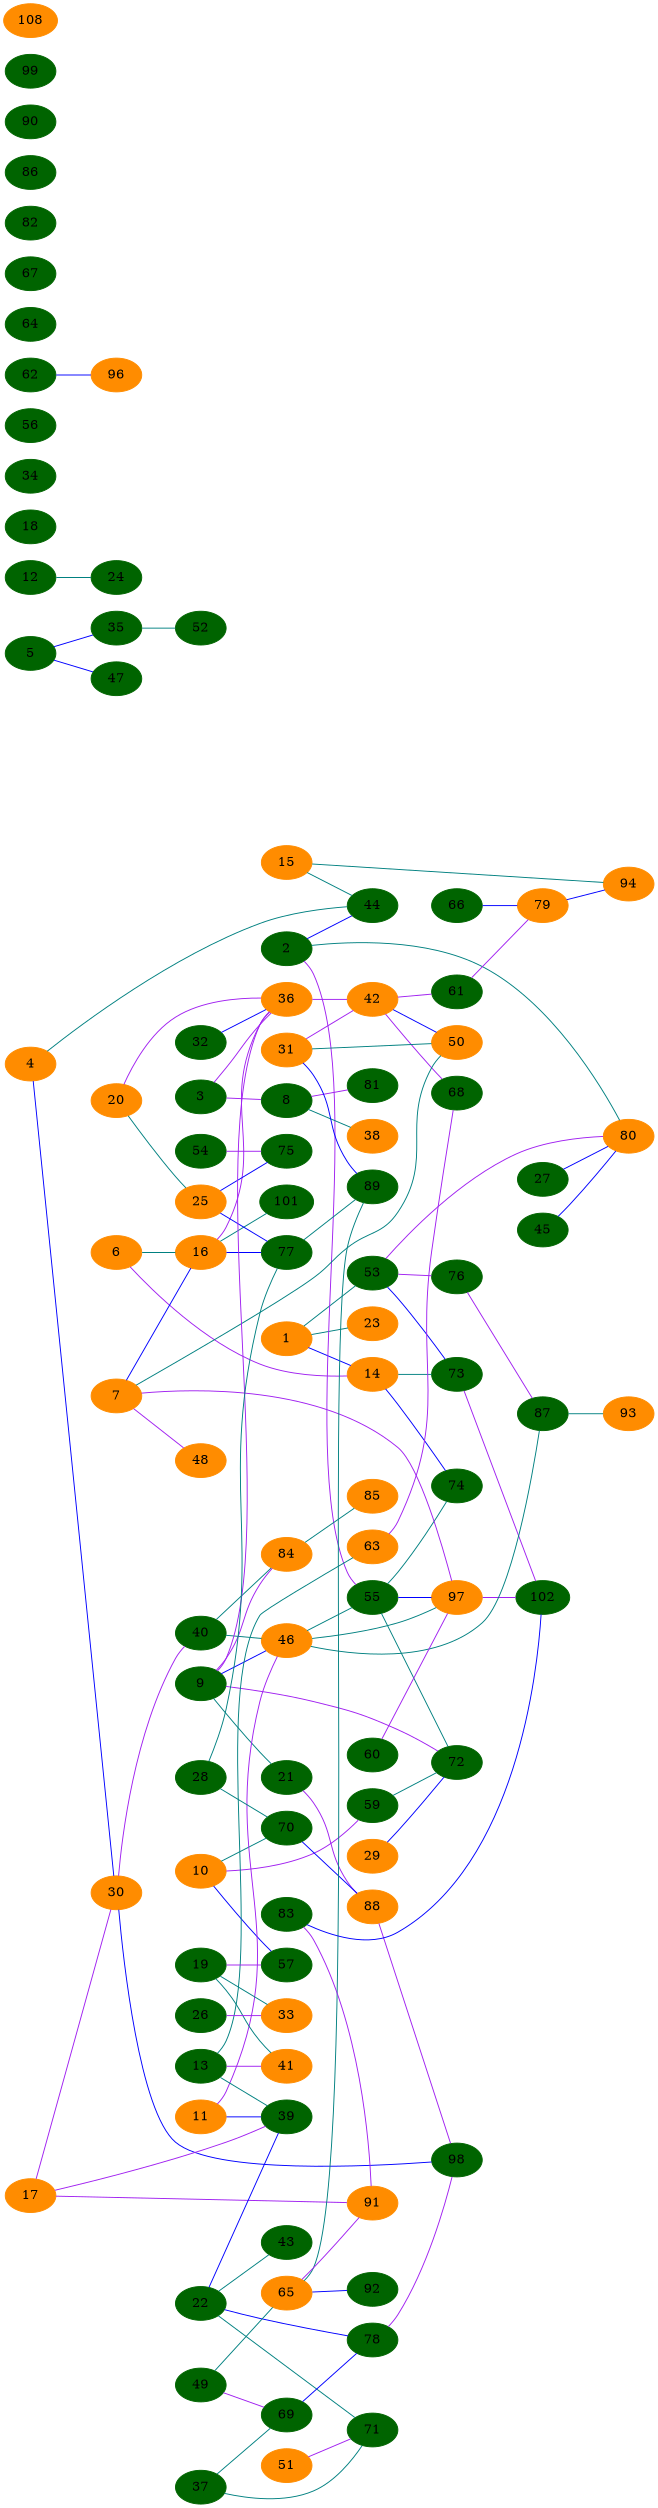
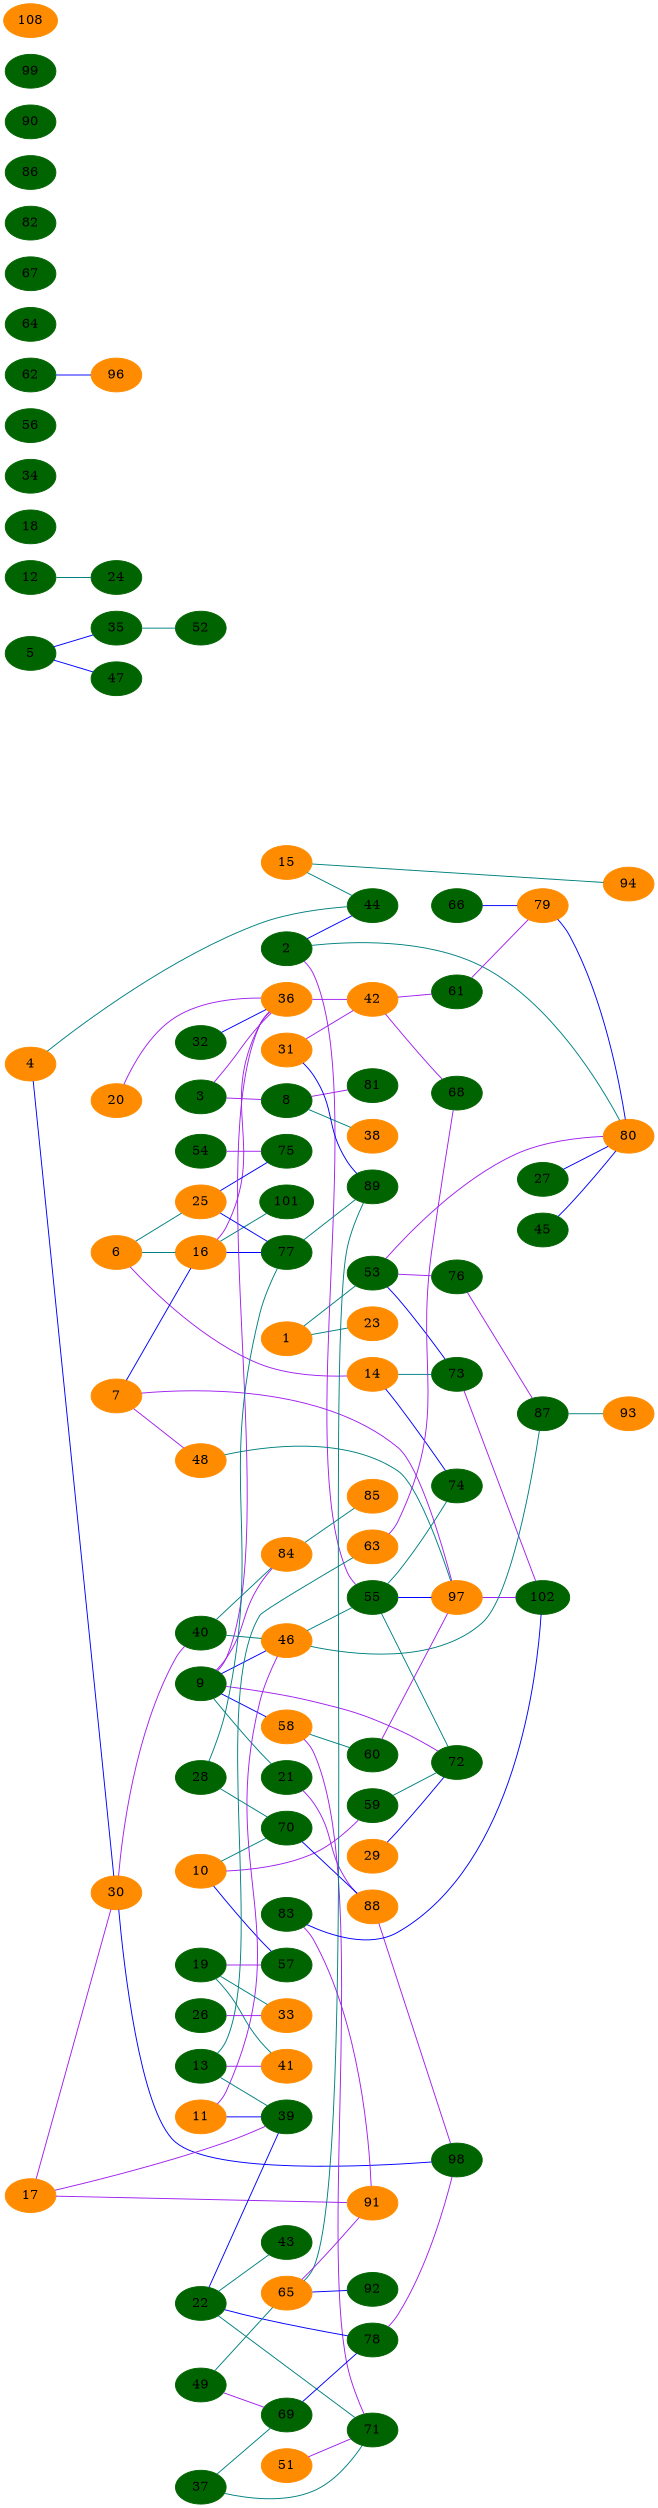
(586, 895) -> (602, 1016)
(457, 1042) -> none
(156, 1153) -> (159, 1227)
(334, 1358) -> none
(376, 1628) -> (373, 1458)
none -> (287, 1727)
